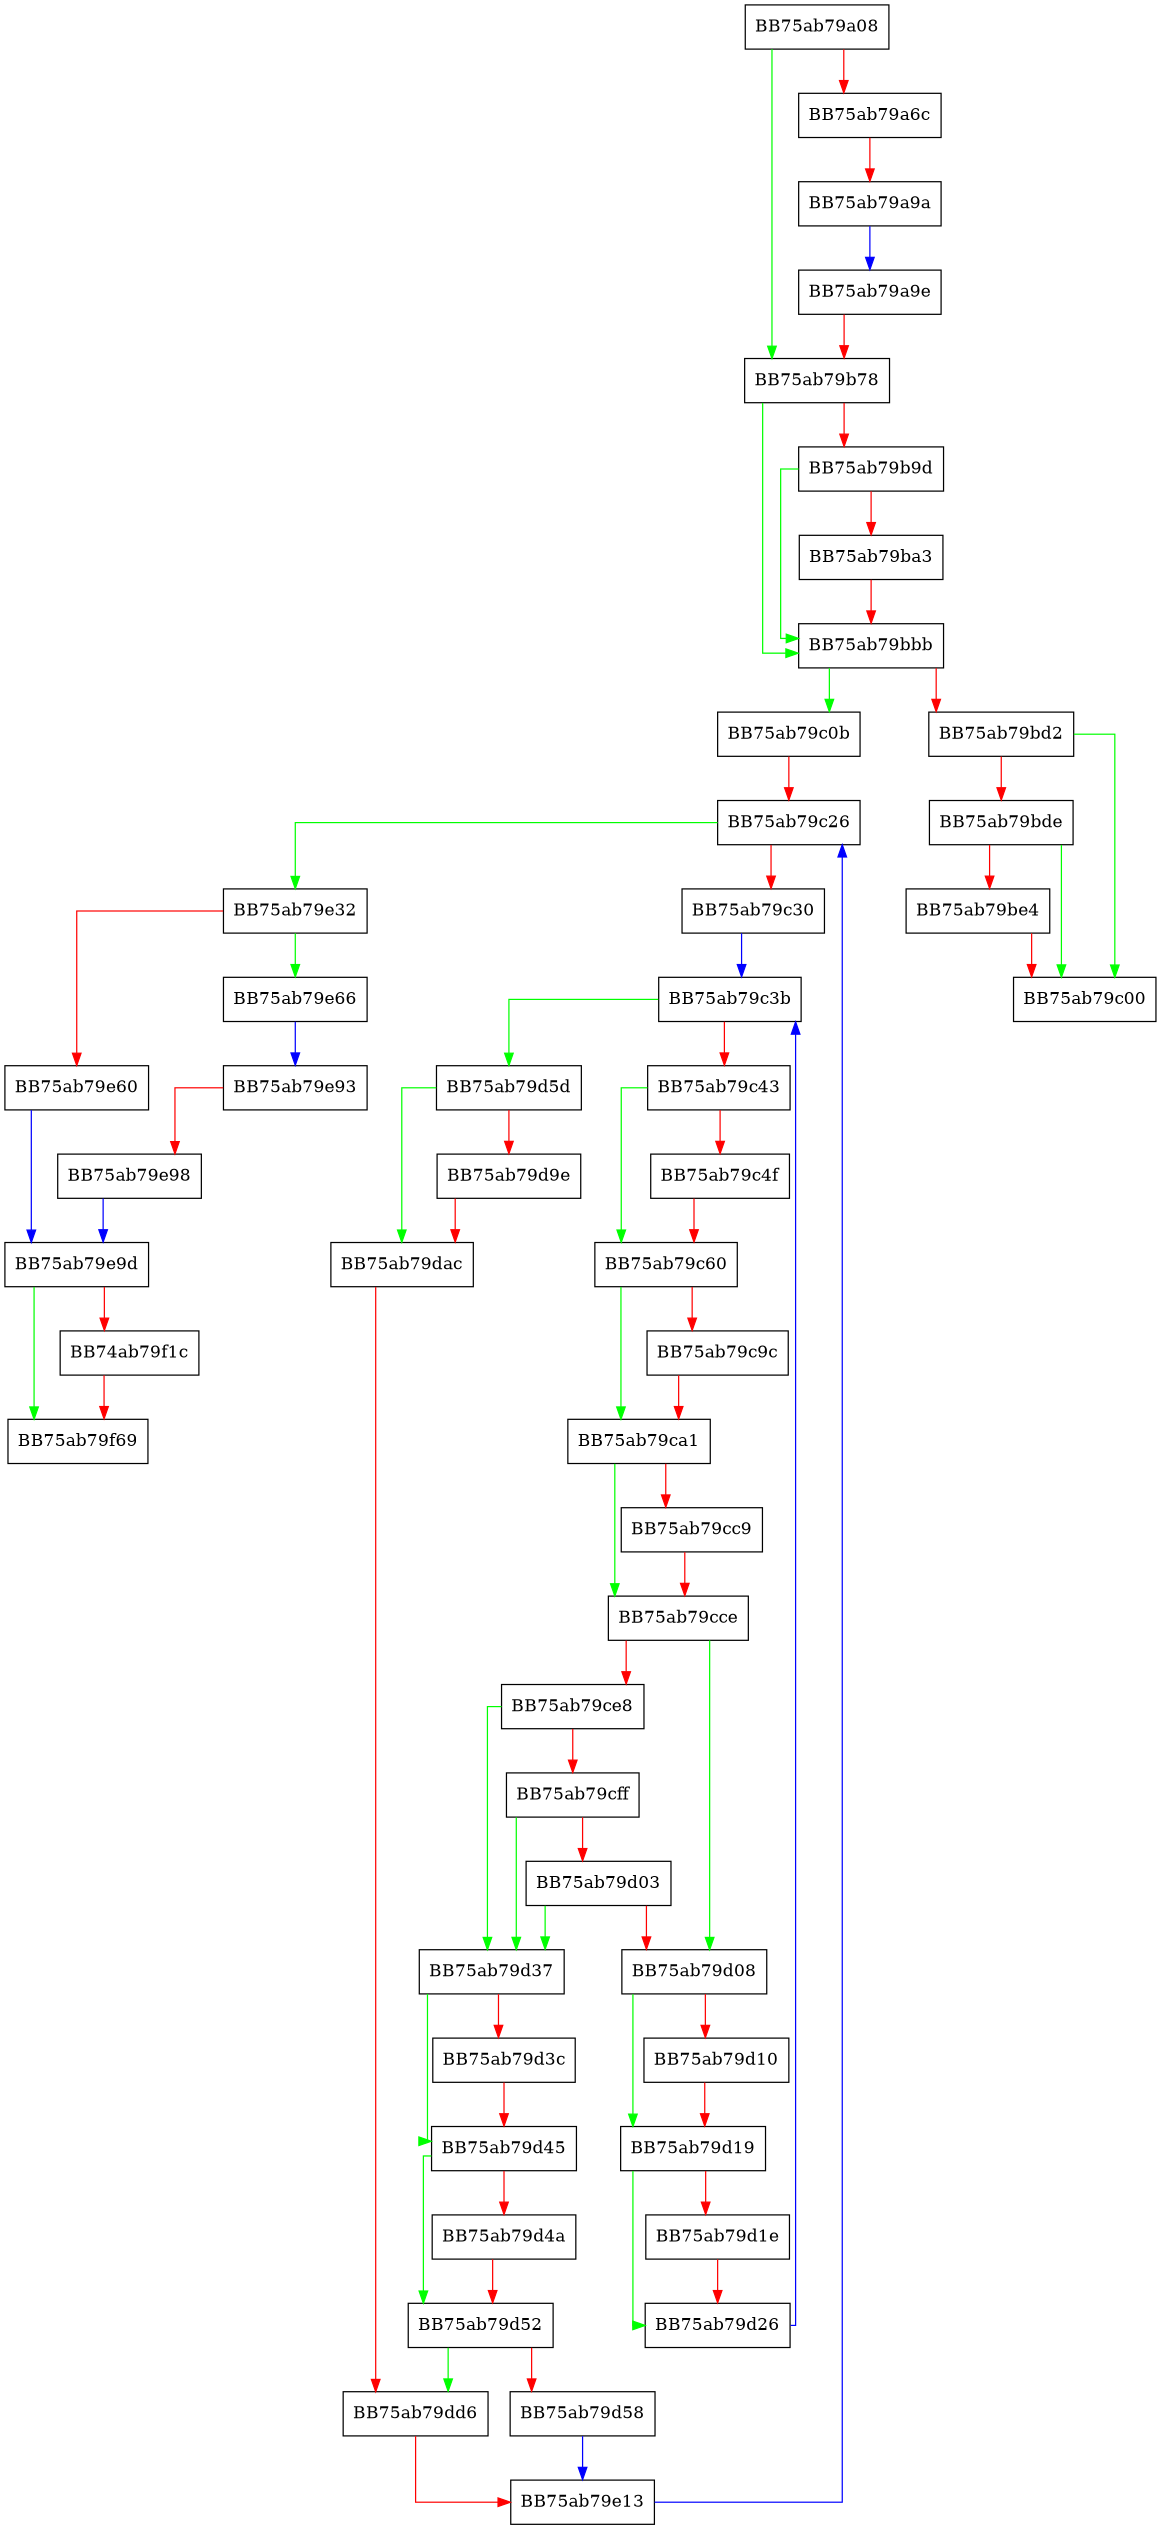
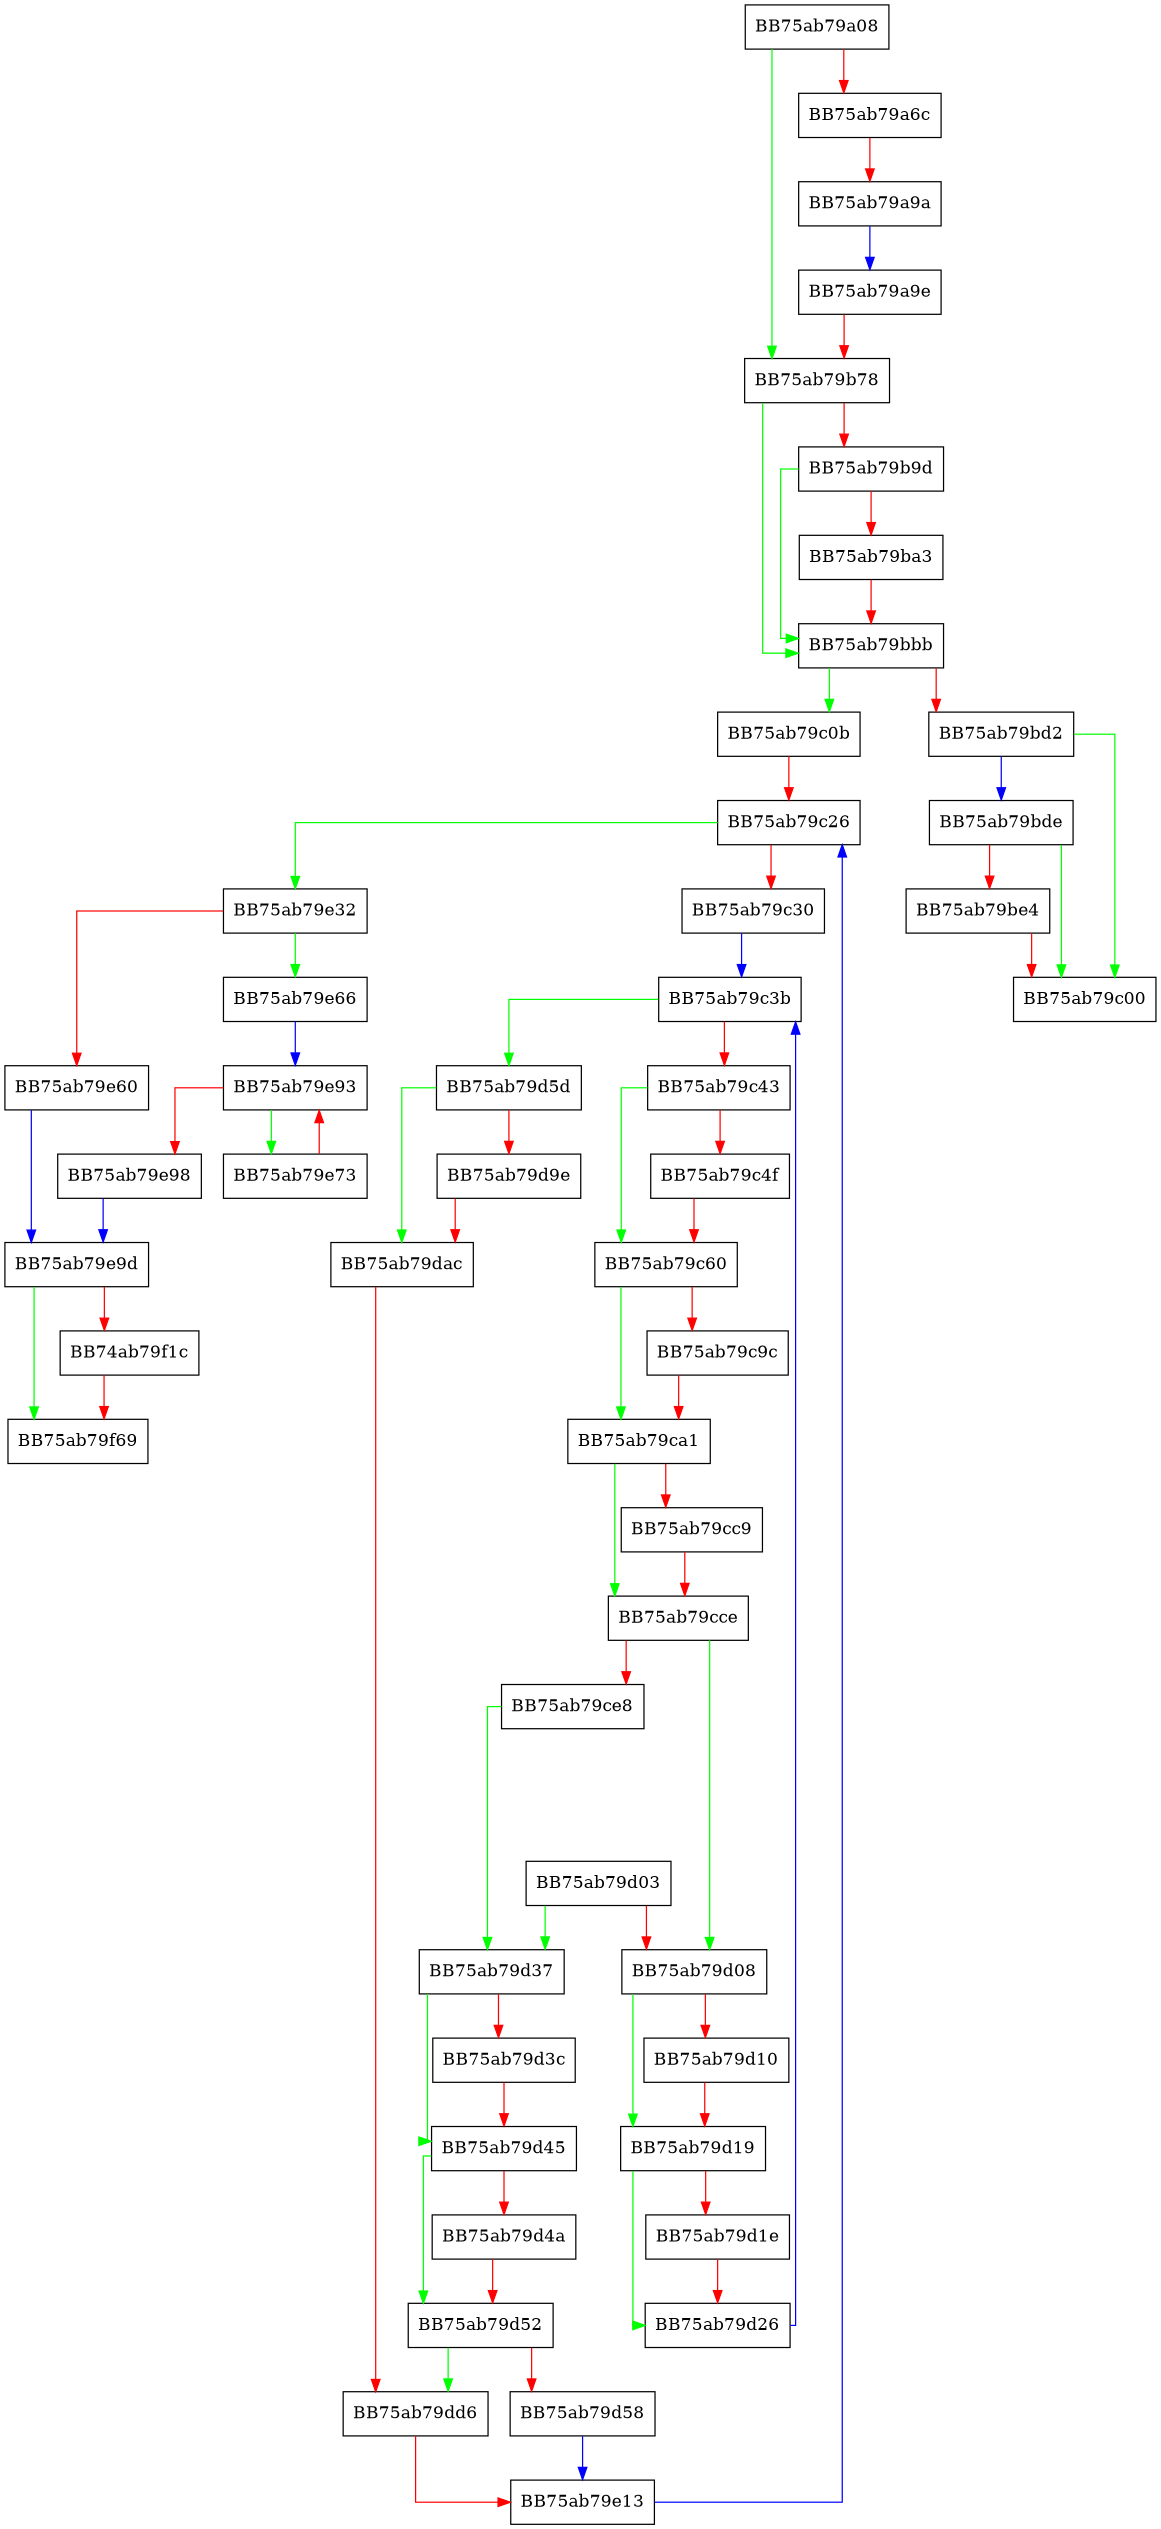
(1001, 772) -> (1001, 772)
none -> (295, 1176)
(573, 1795) -> none
